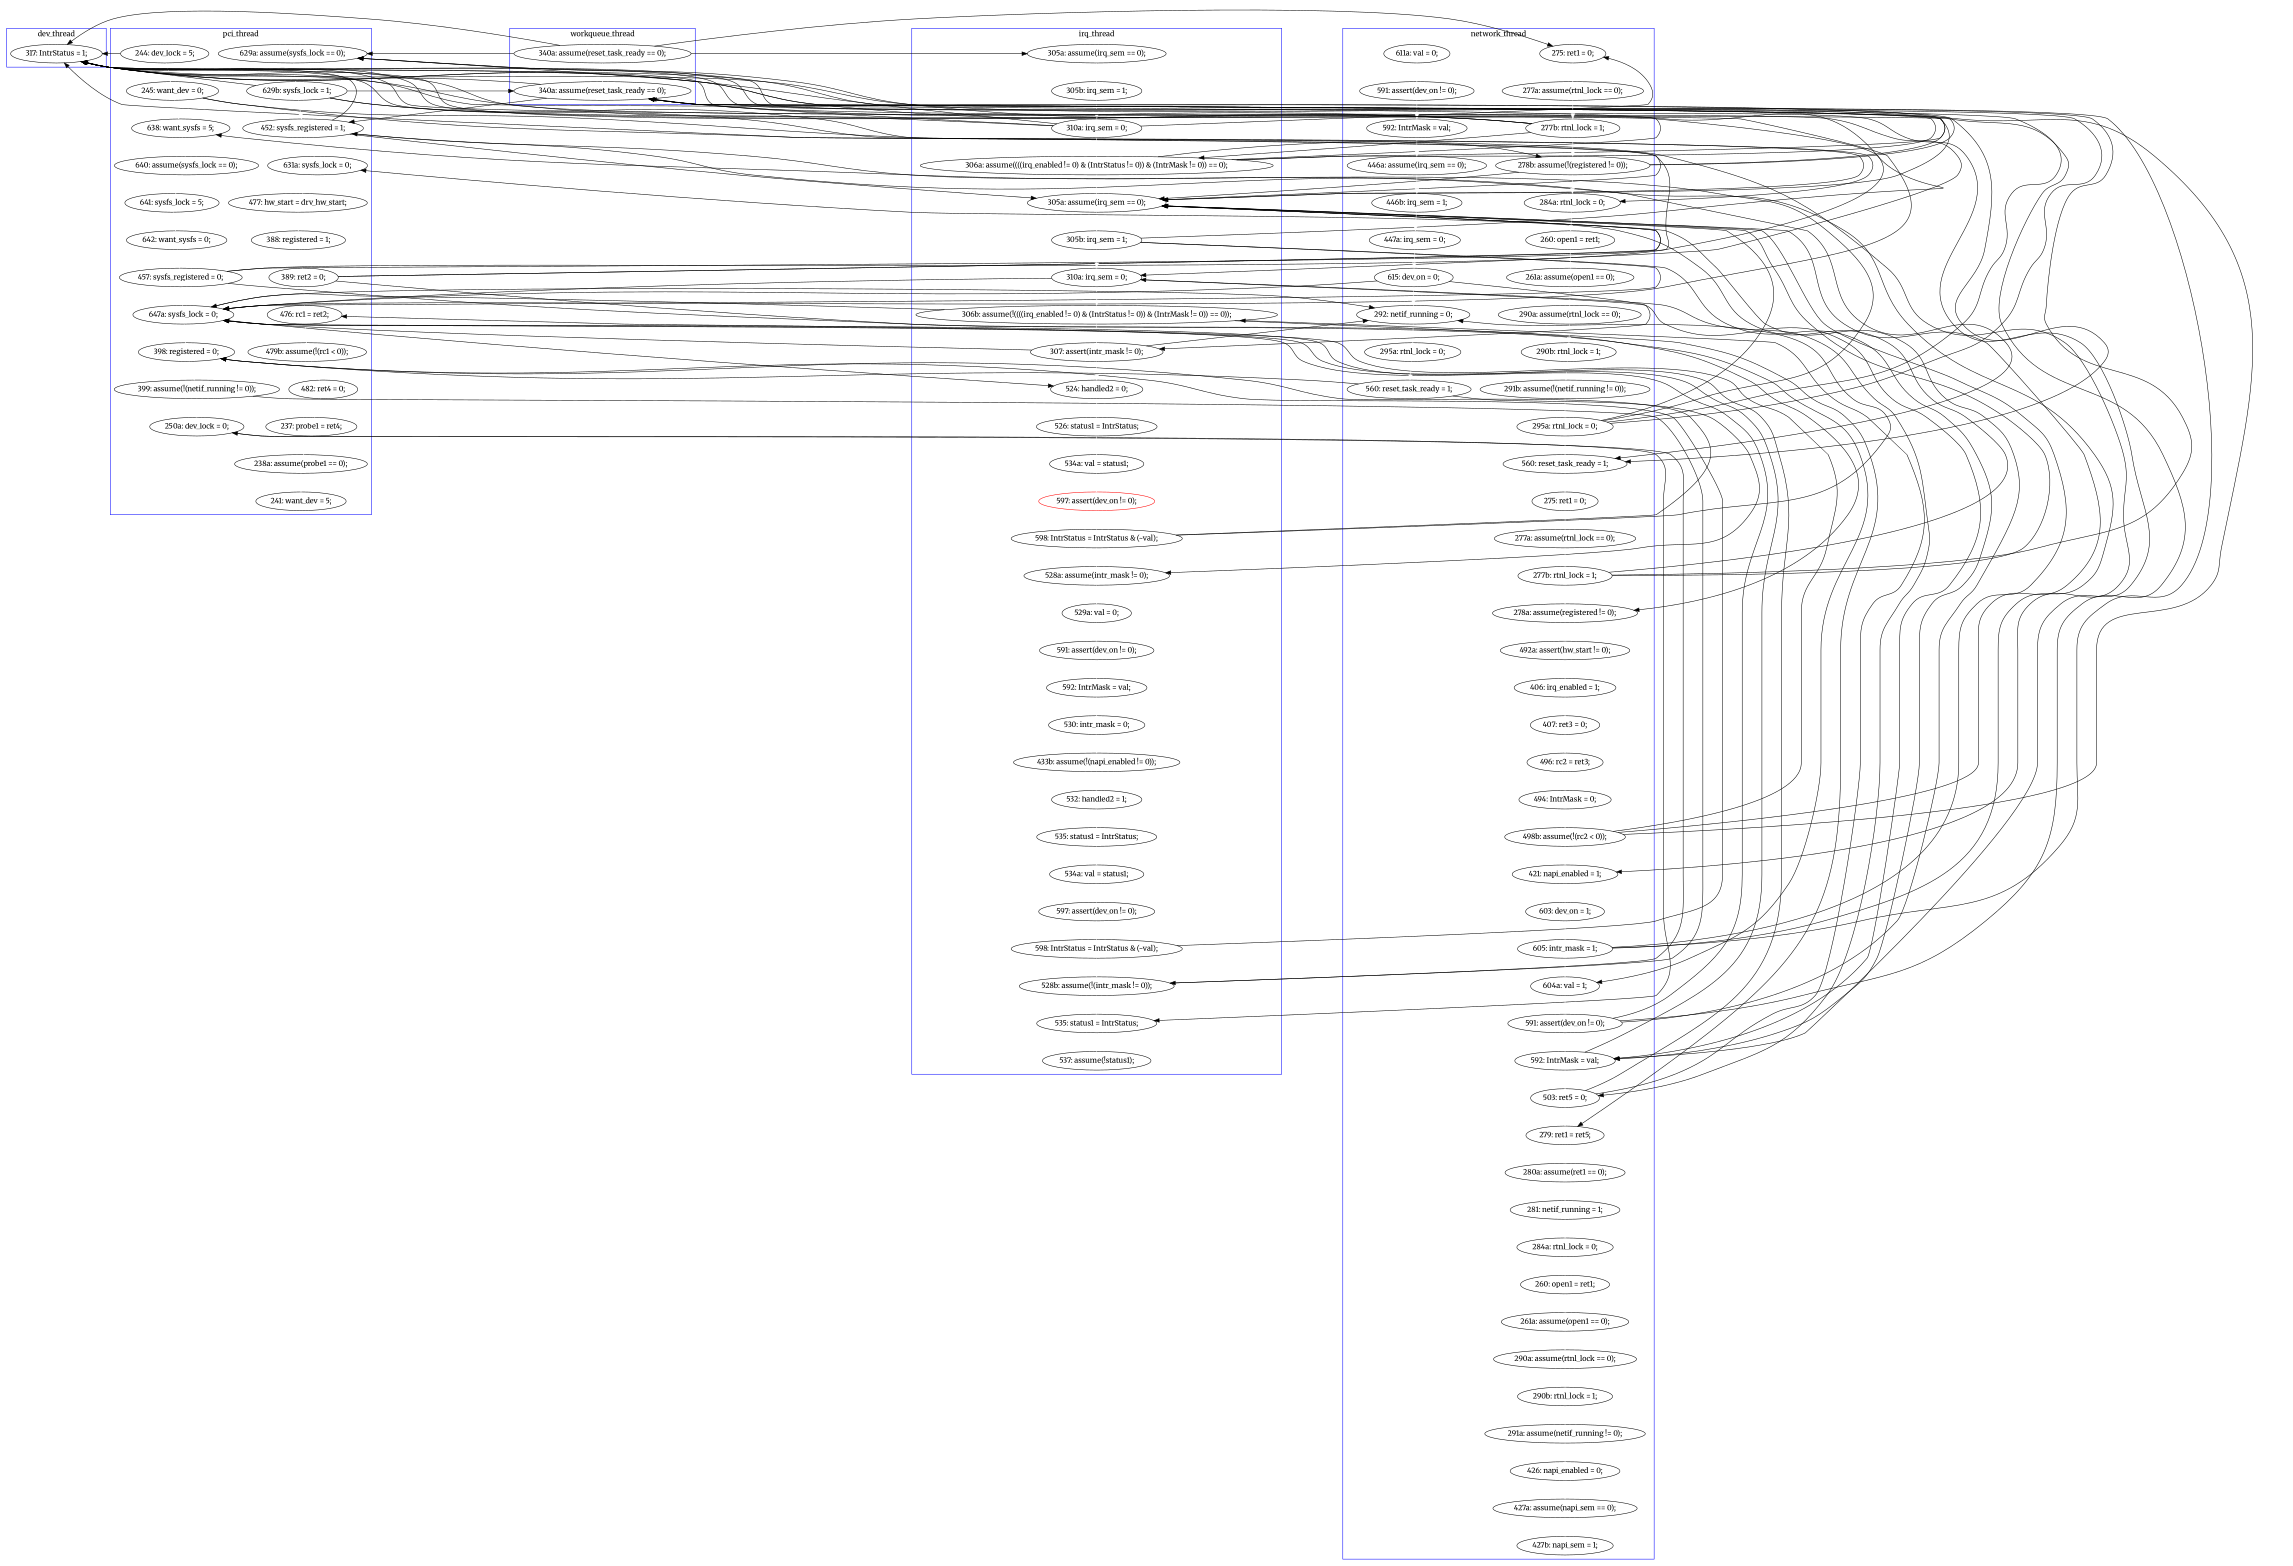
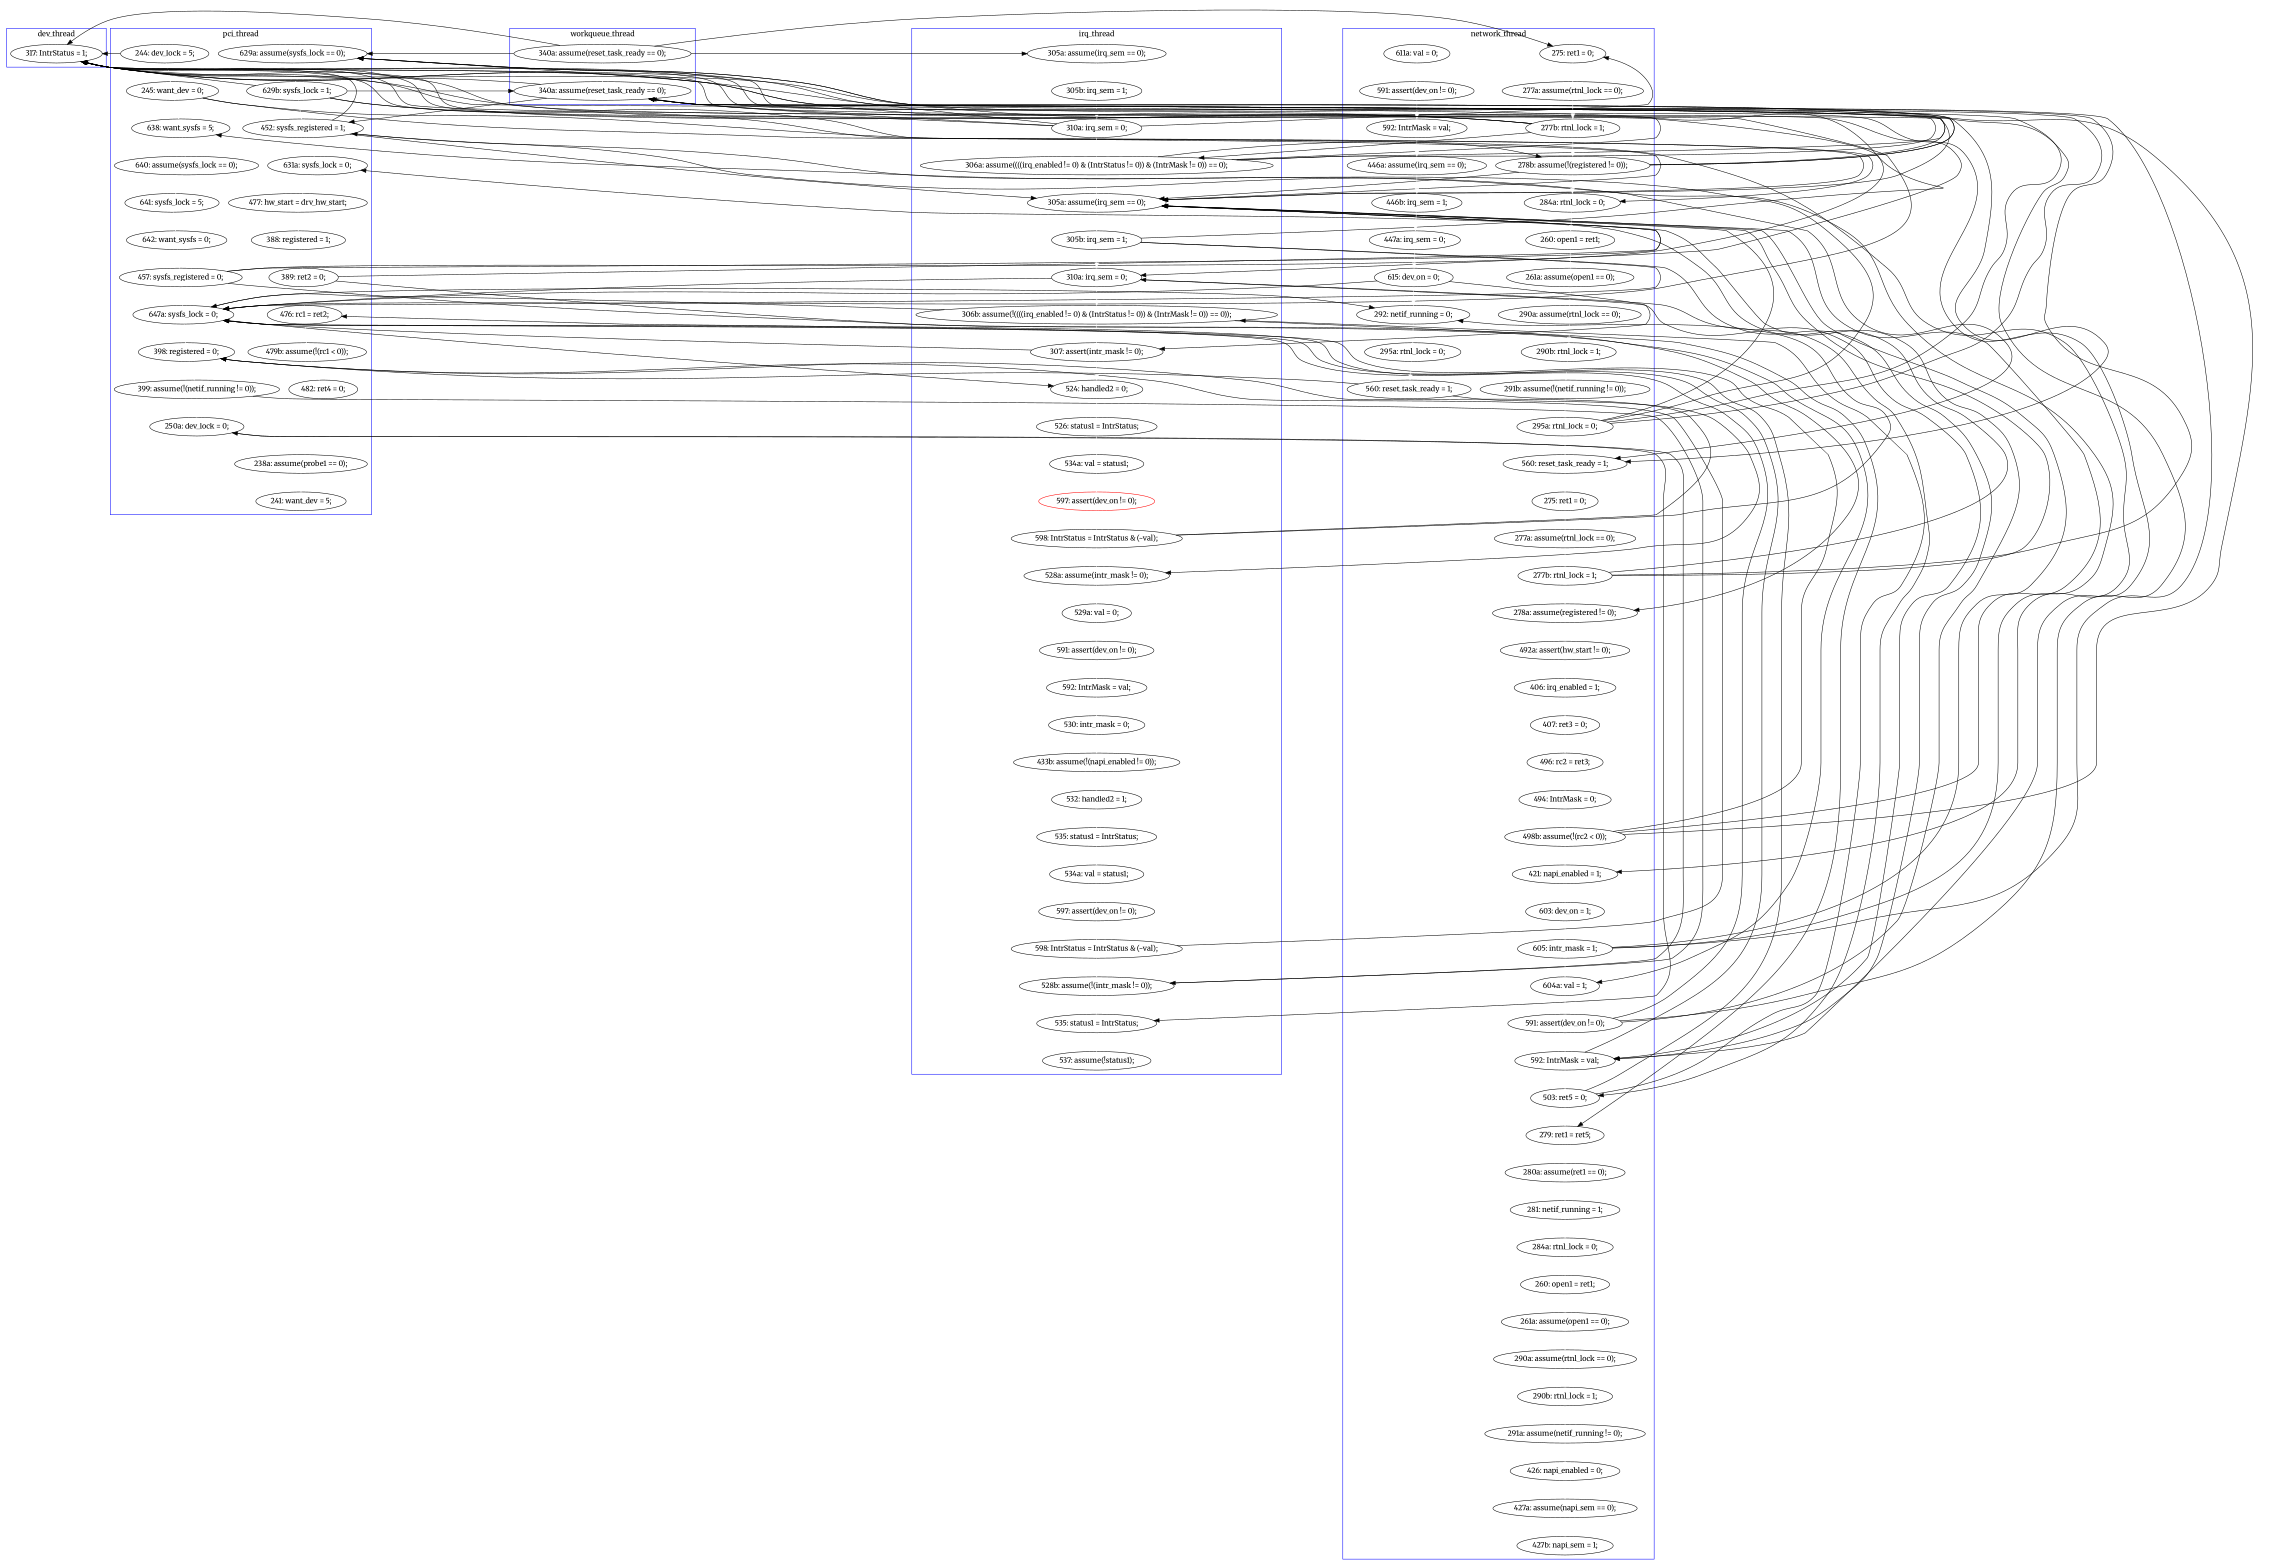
none -> (1317, 105)
(1666, 216) -> none
(1266, 332) -> none
(311, 427) -> none
